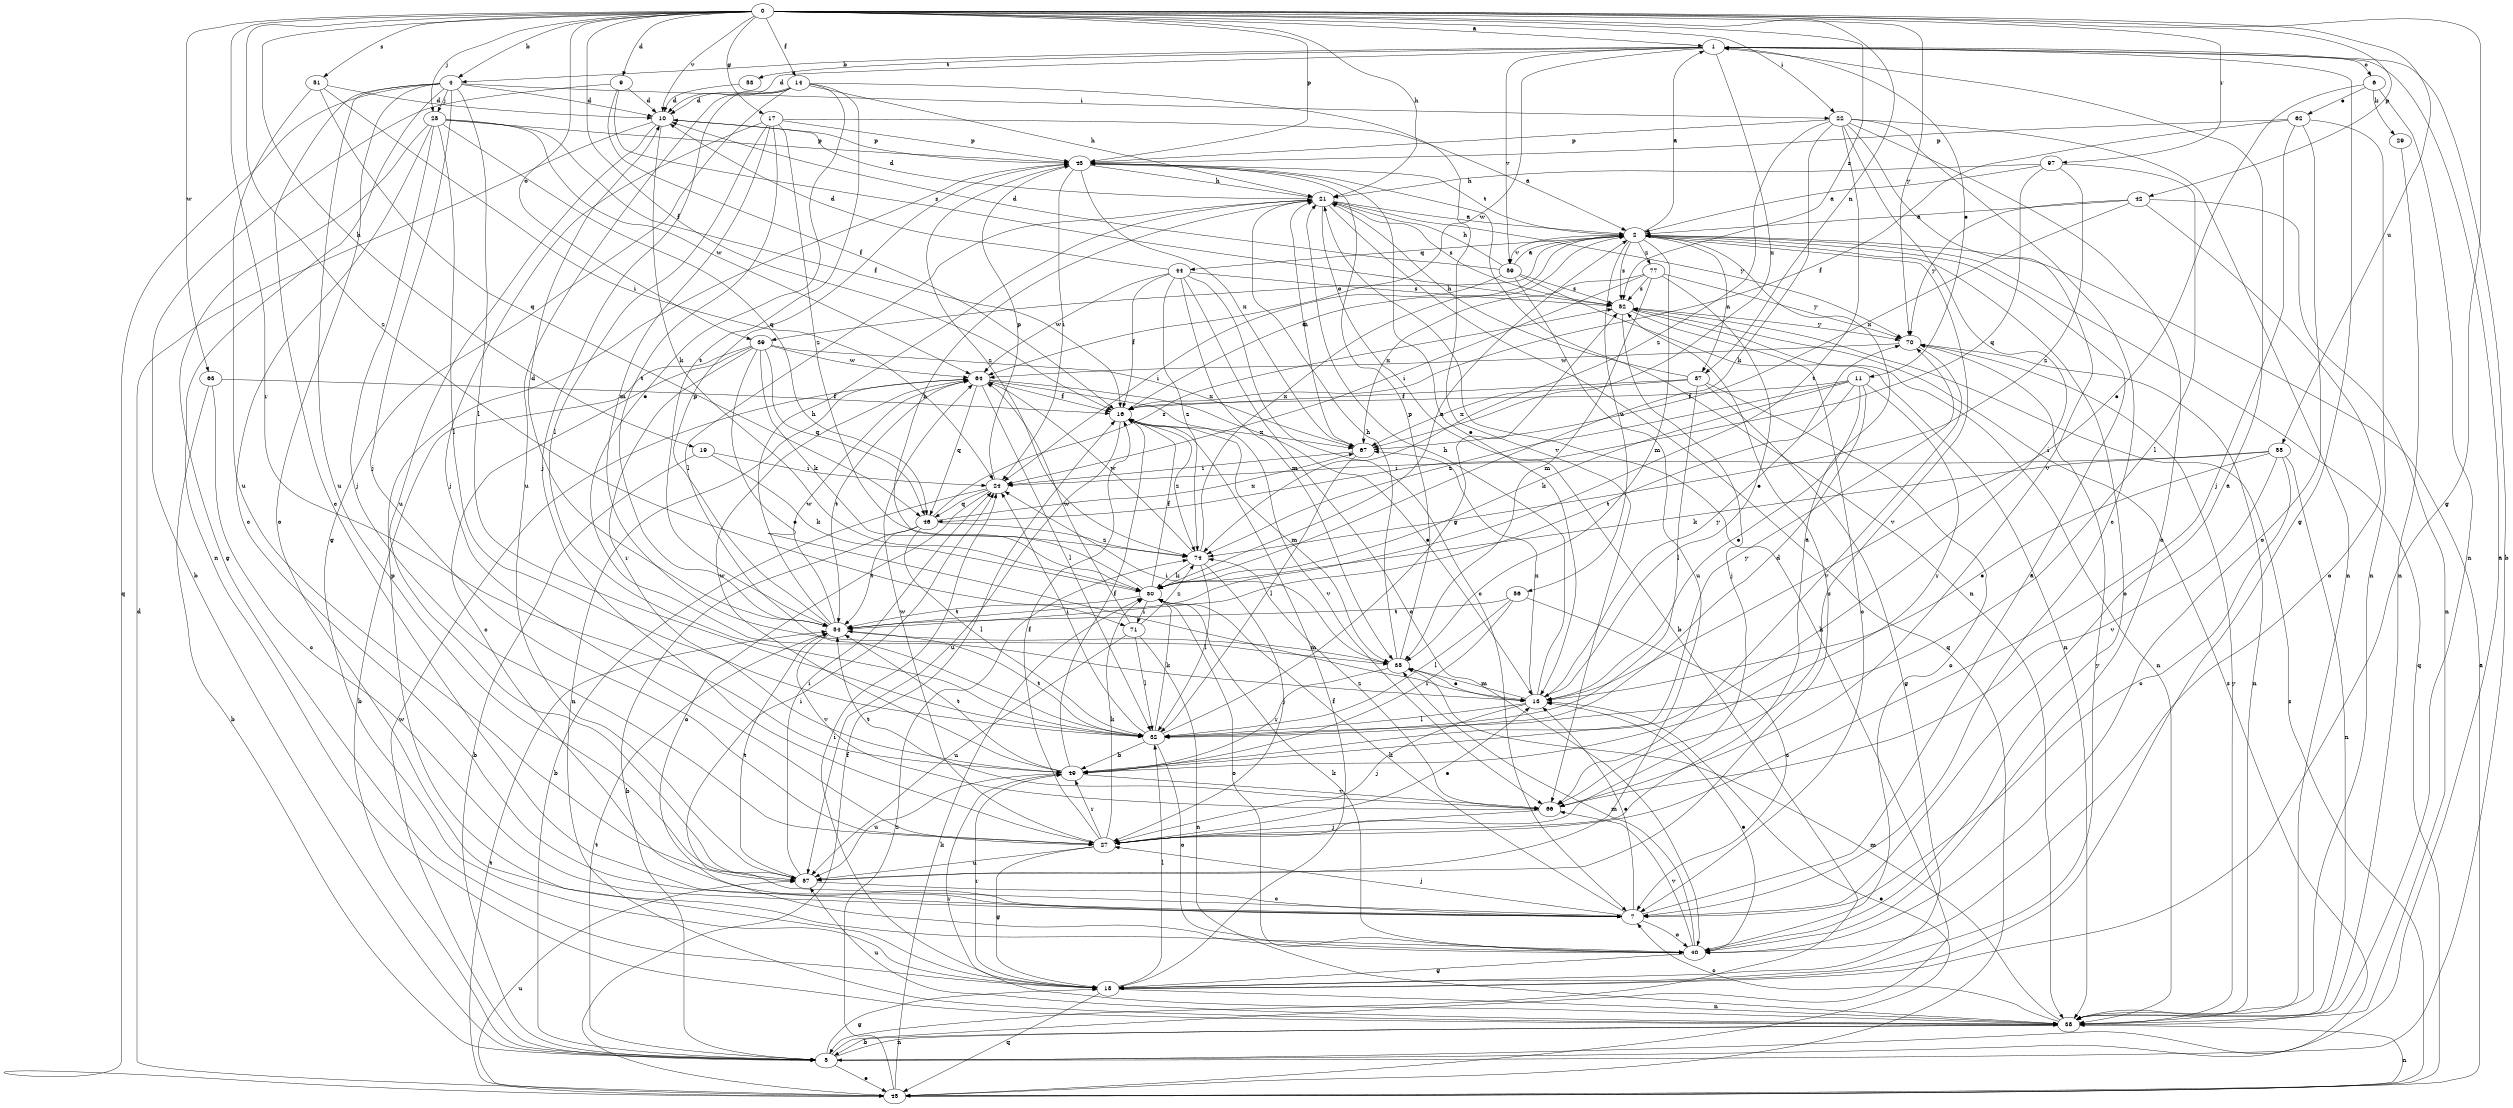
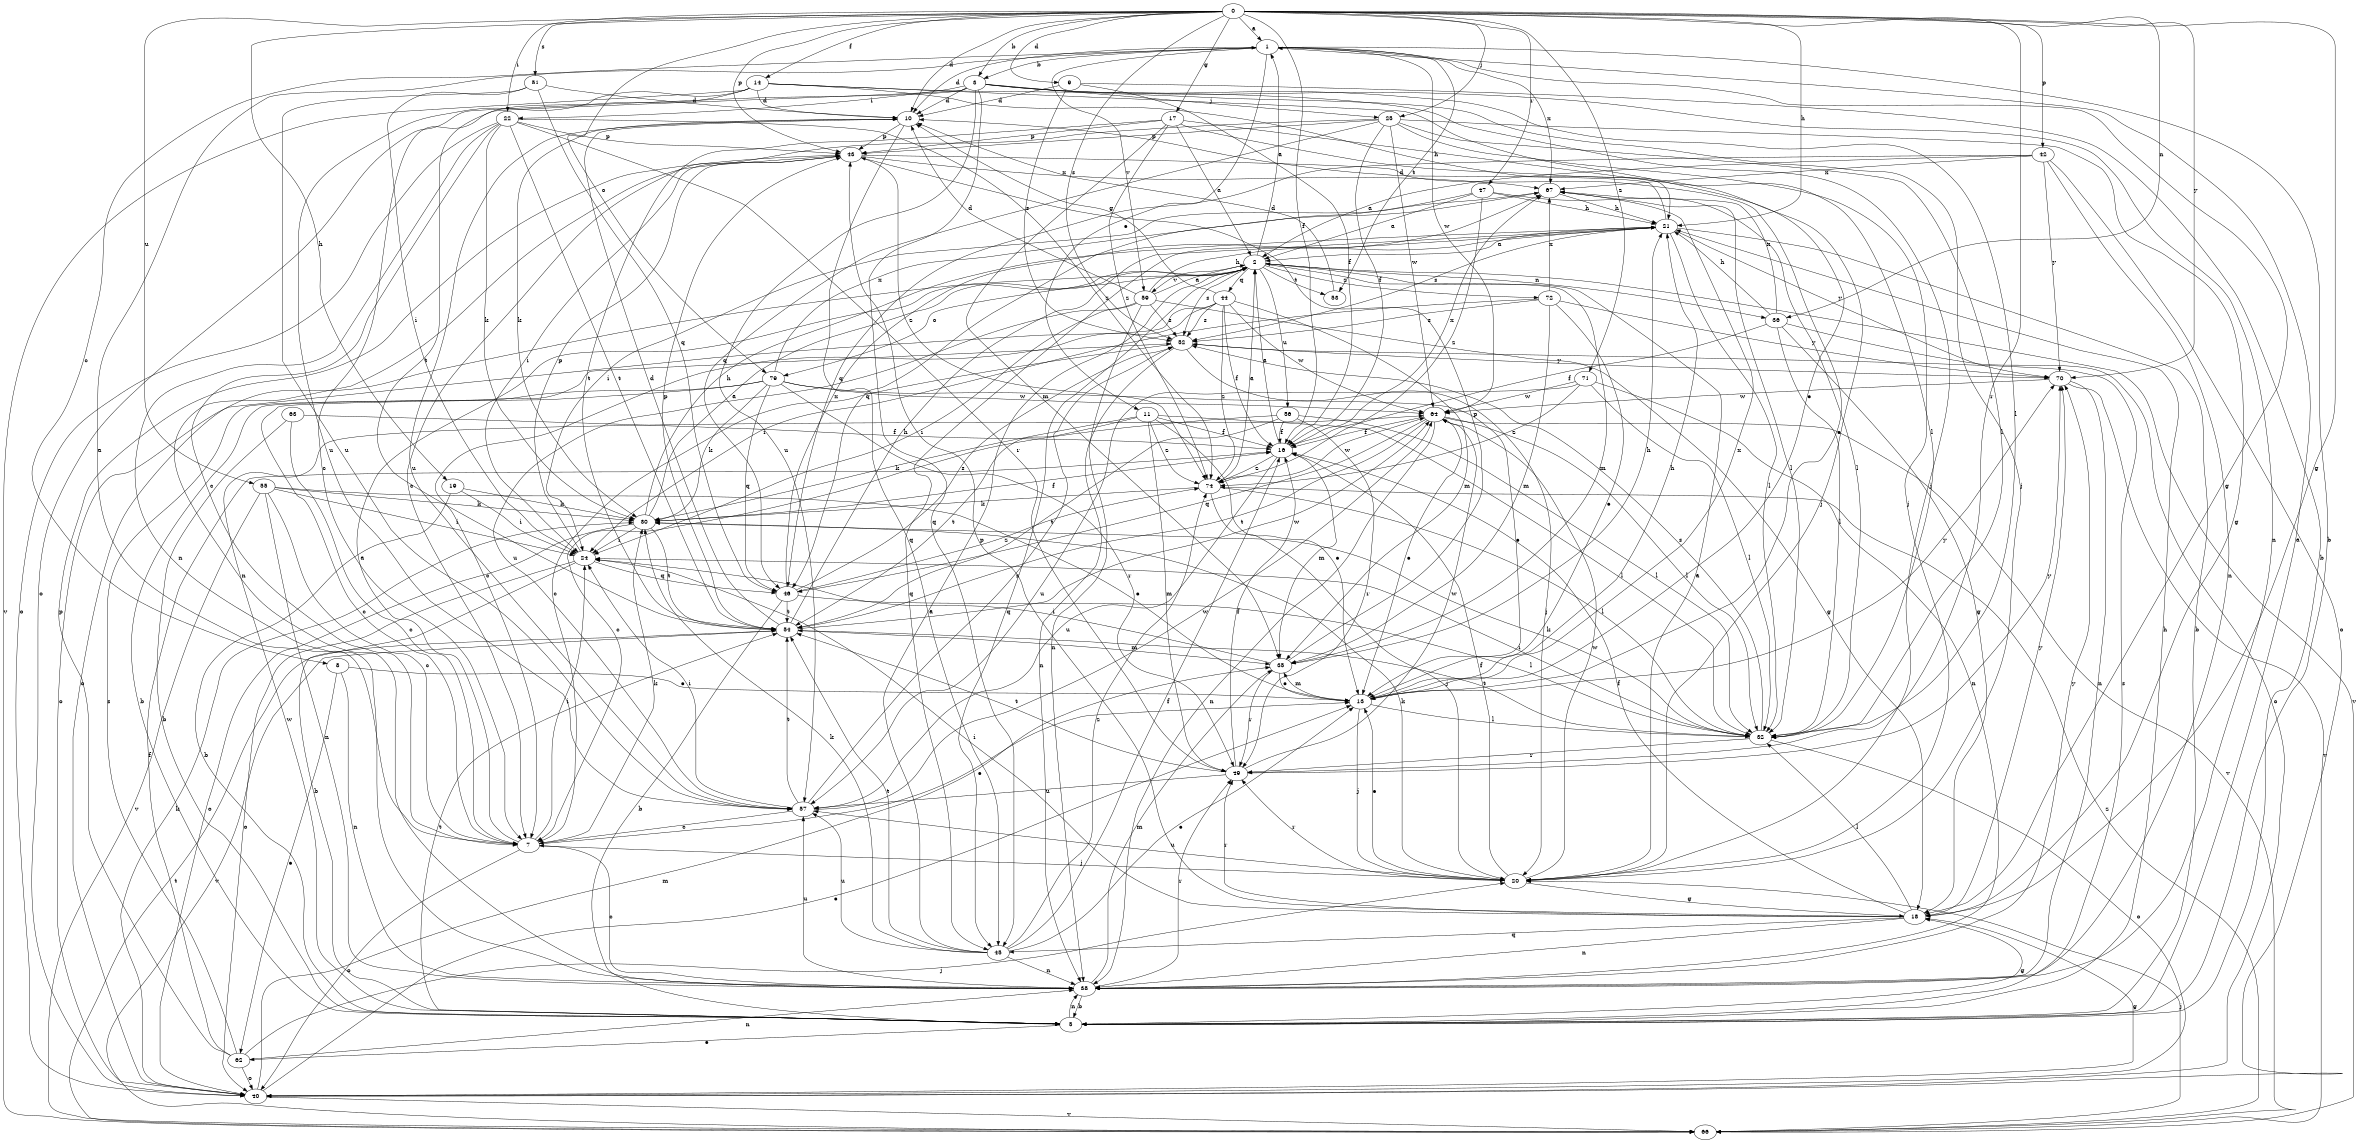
(258, 22) -> none
(693, 65) -> (951, 65)
(451, 83) -> (975, 83)
(2374, 83) -> (338, 666)
(2400, 141) -> none
(2051, 163) -> (1483, 191)
(1365, 172) -> (1291, 282)
(1199, 181) -> none
none -> (1263, 186)
(833, 199) -> (1111, 209)
(1654, 271) -> (1549, 298)
(761, 343) -> (773, 379)
(1698, 379) -> (1776, 321)
(1286, 397) -> (1252, 379)
none -> (1280, 430)
(2048, 450) -> (1018, 450)
(2024, 495) -> none
(1456, 522) -> (1681, 540)
(1778, 558) -> (1622, 576)
(1937, 576) -> (1169, 594)
(1143, 611) -> (615, 540)
(139, 612) -> (911, 540)
none -> (1121, 658)
(341, 671) -> (1661, 417)
(1120, 755) -> (1531, 755)
(1309, 791) -> none
(1104, 845) -> (1516, 881)
(2423, 1056) -> (230, 421)
(859, 1078) -> (657, 1043)
